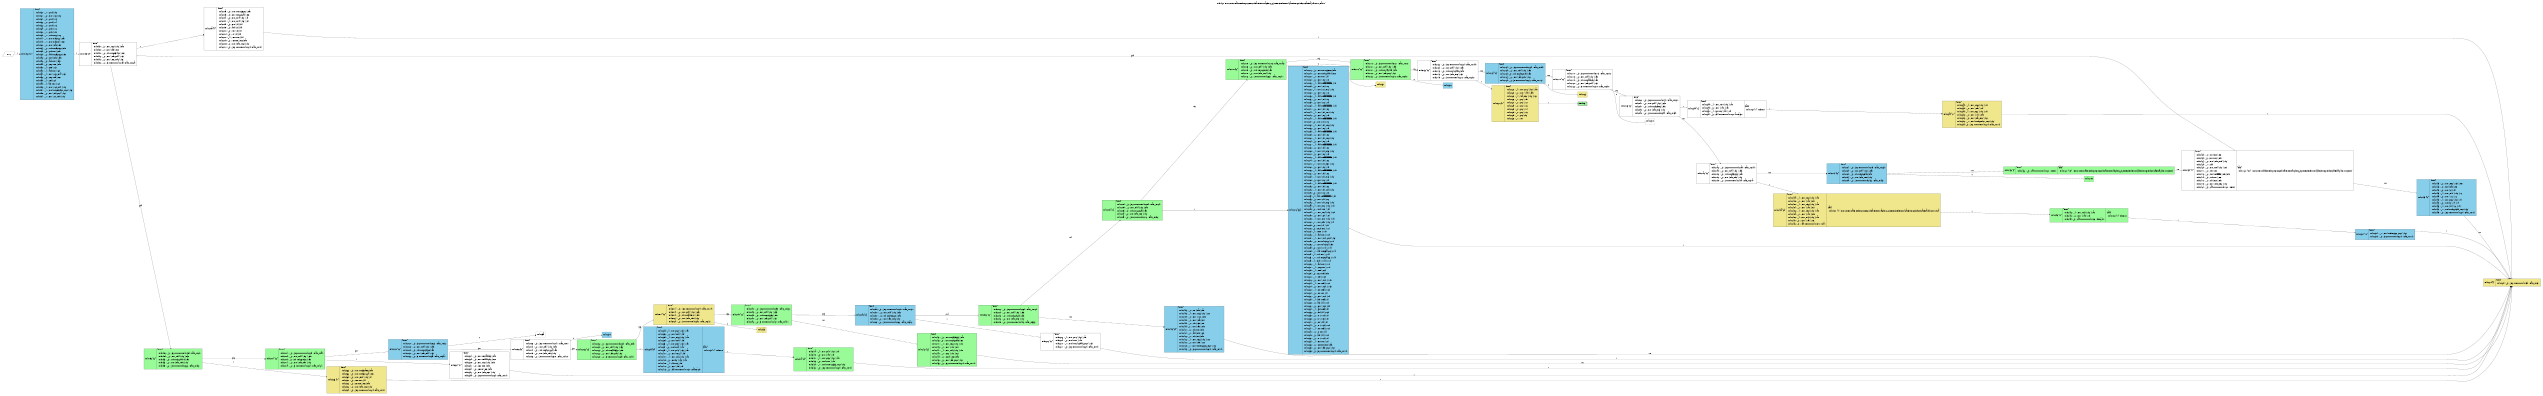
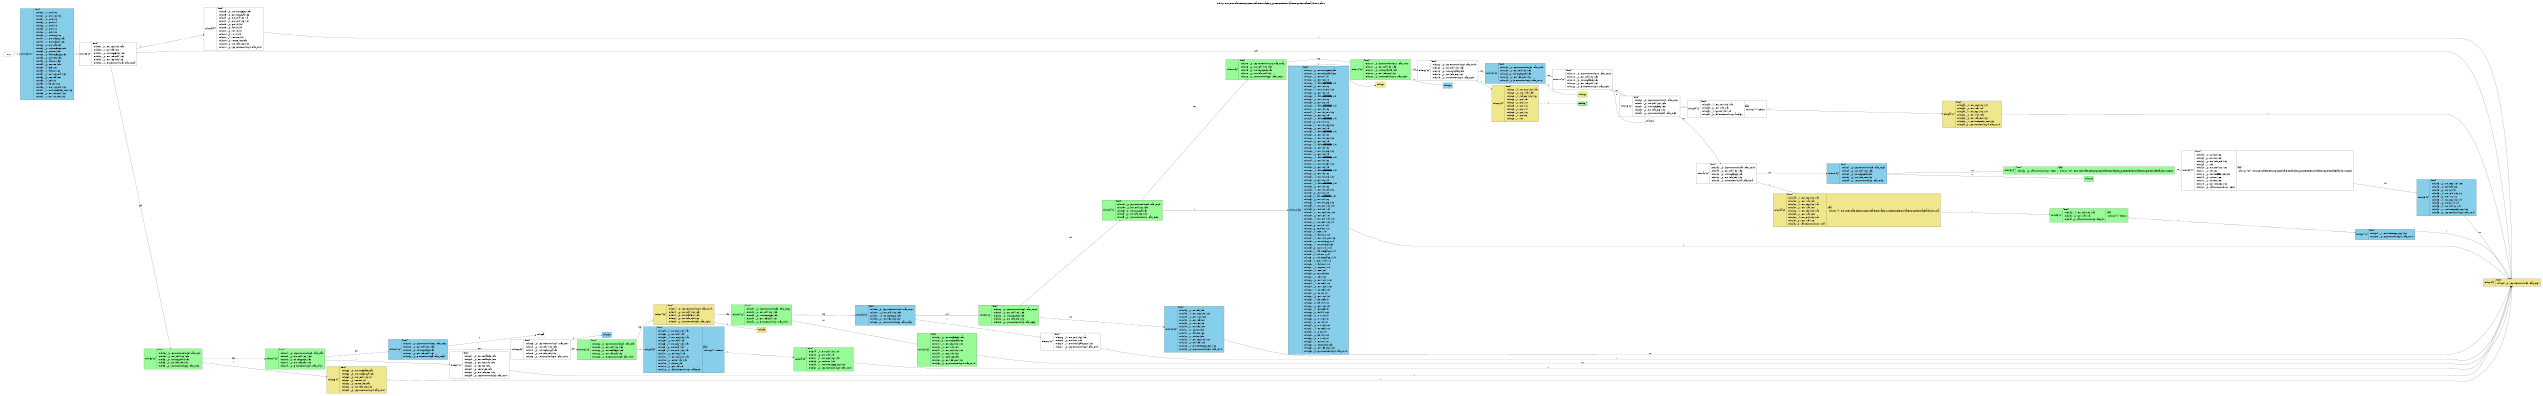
(1202, 57) -> (1415, 52)
